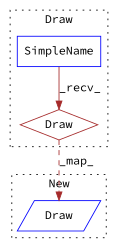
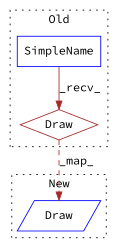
(59, 20) -> (59, 20)
